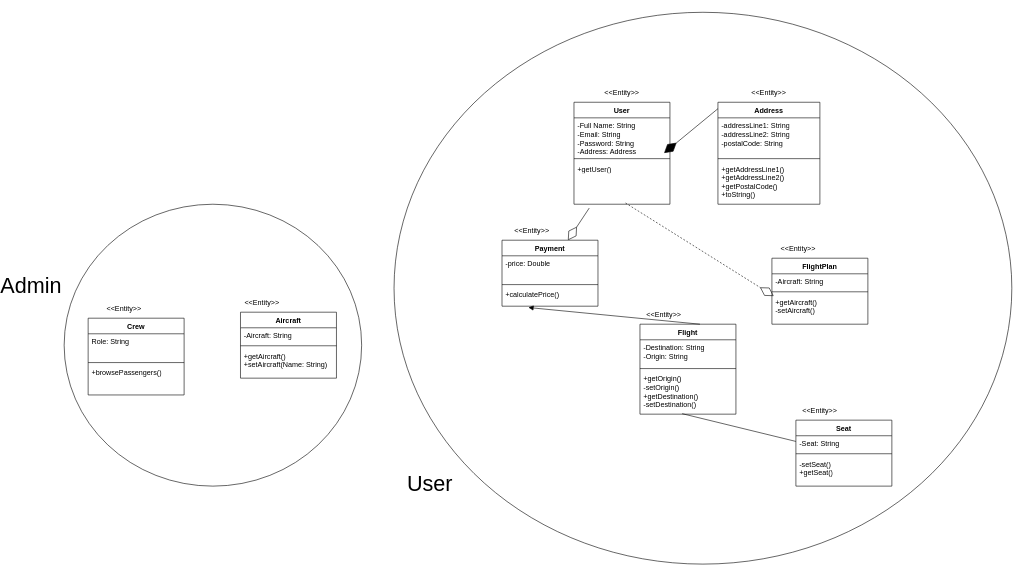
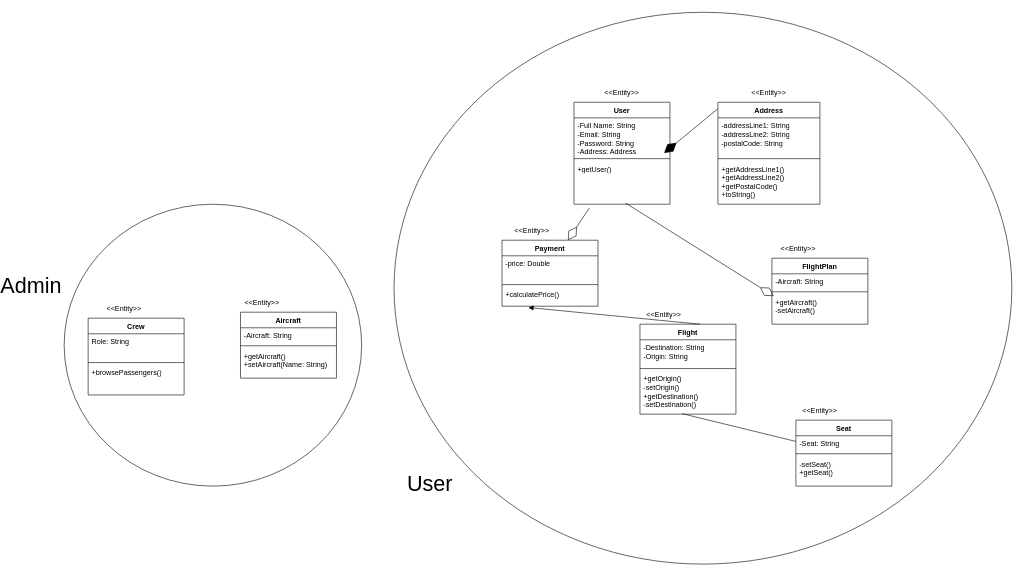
(694, 246) -> (694, 246)
